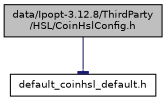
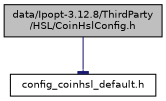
(83, 85) -> (83, 85)
